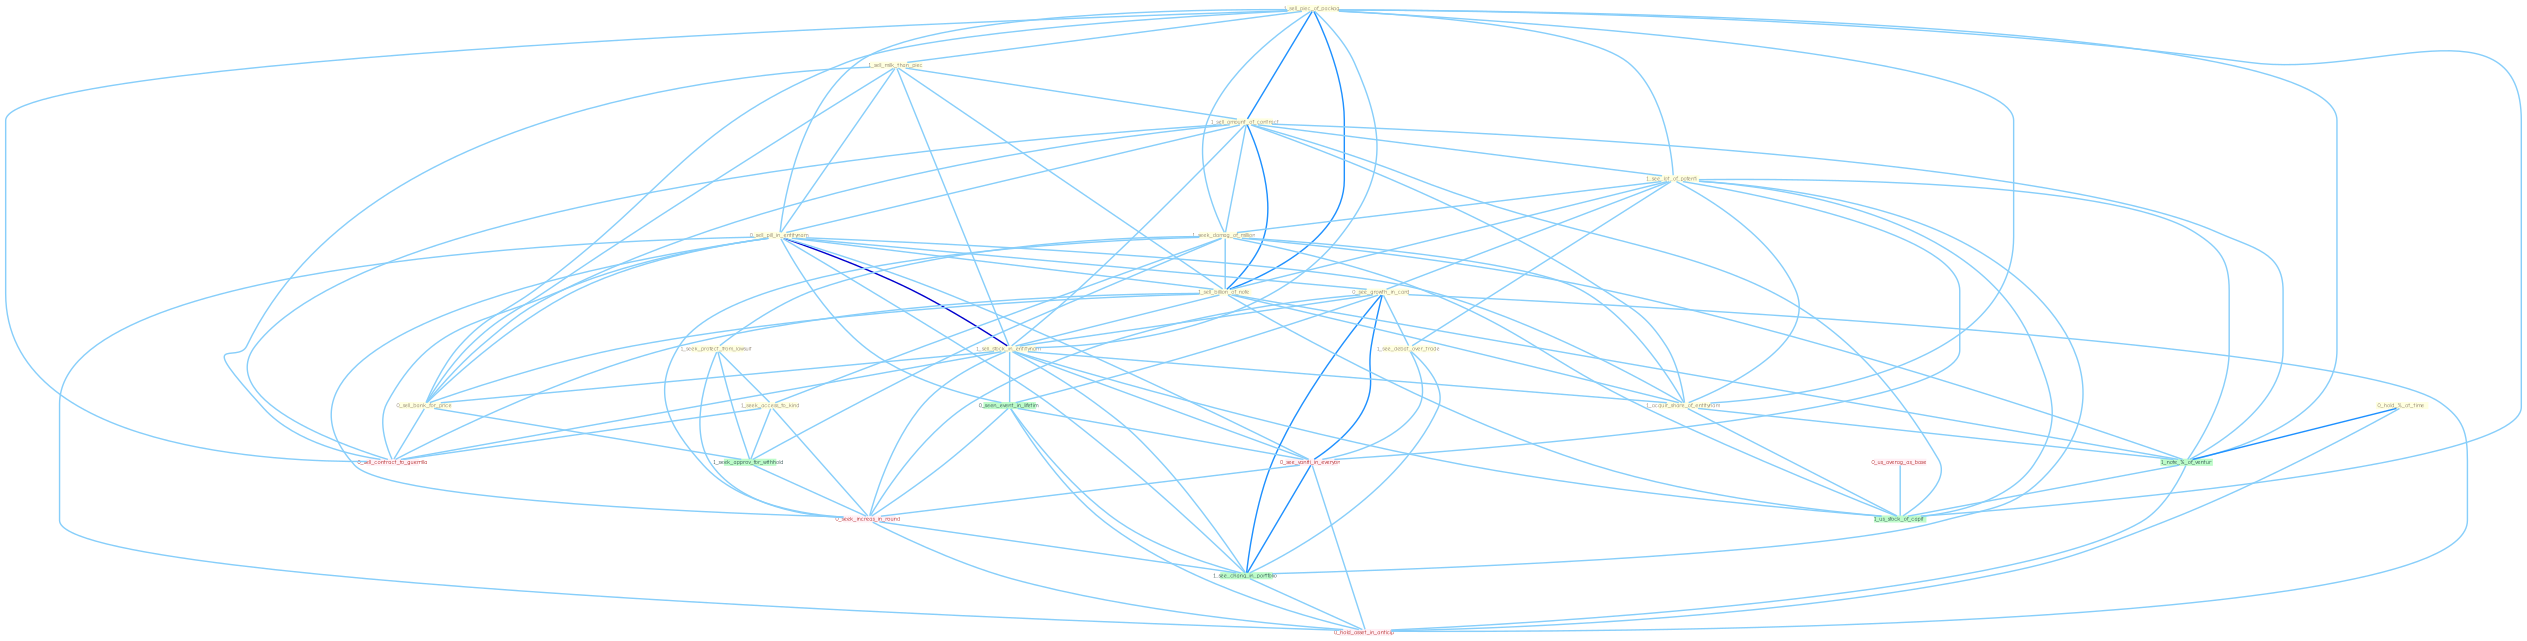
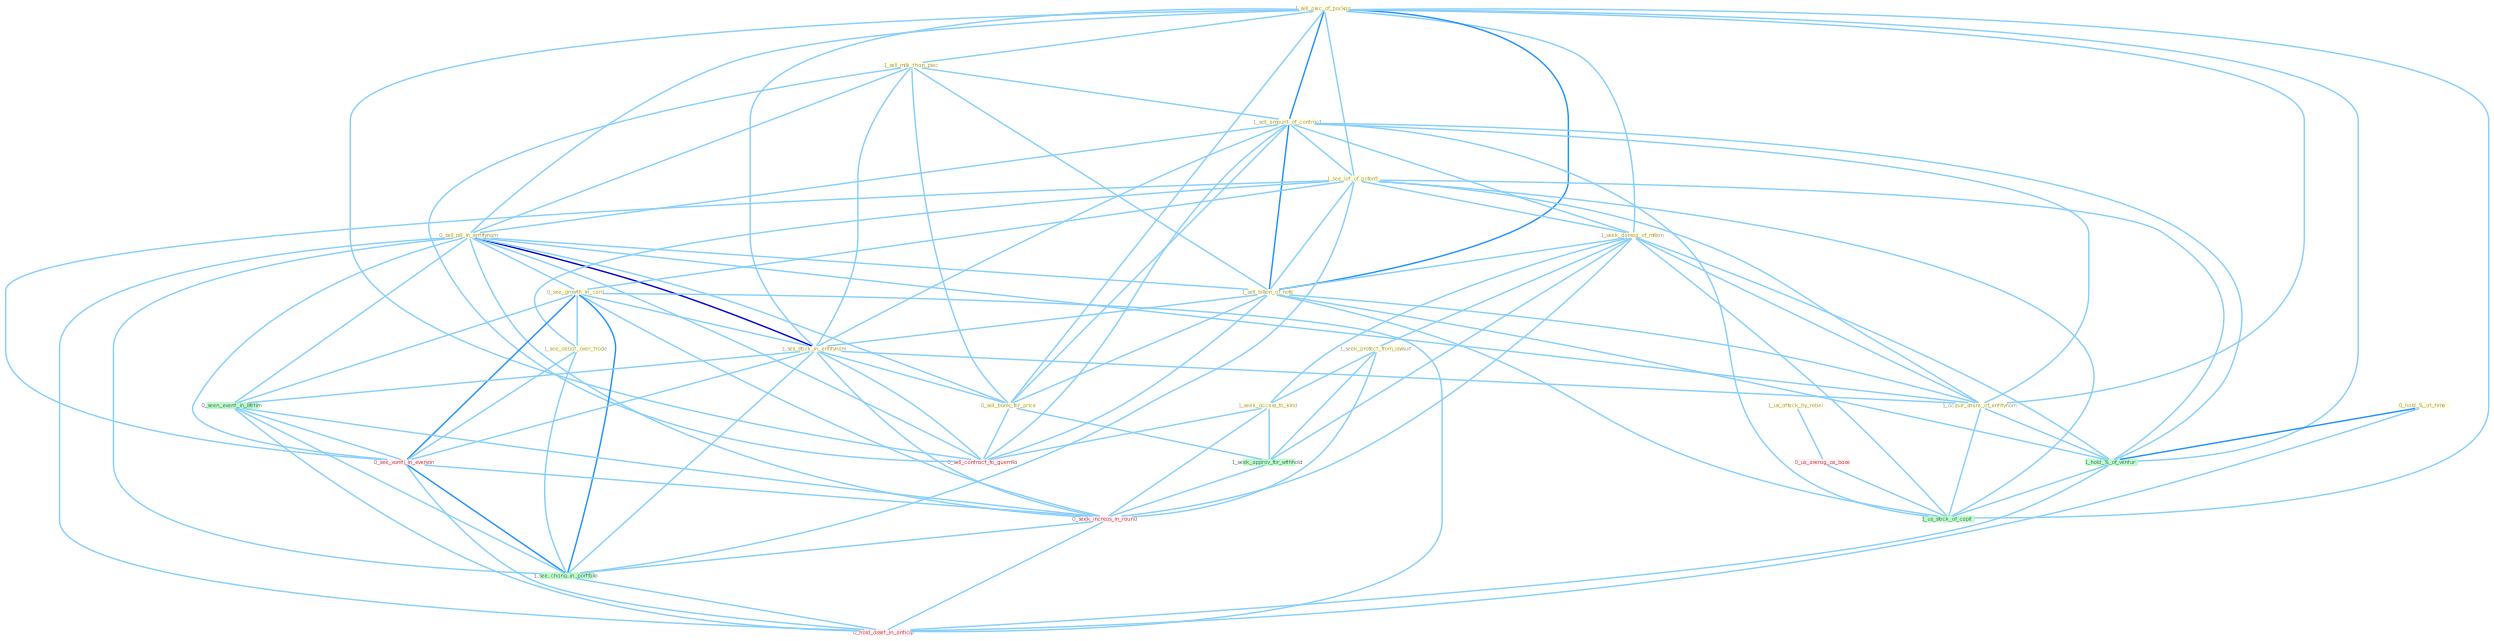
none -> (1797, 406)
(1443, 461) -> none
(2187, 462) -> (2111, 462)
